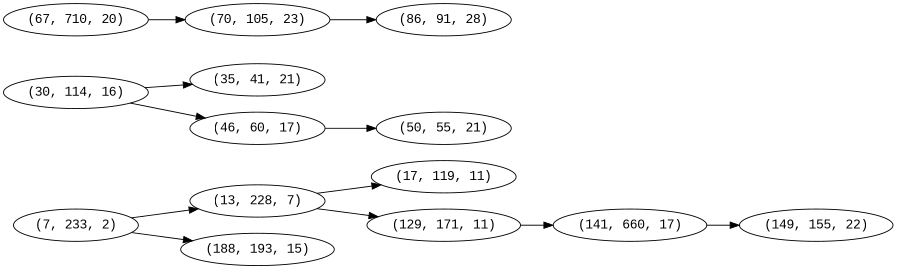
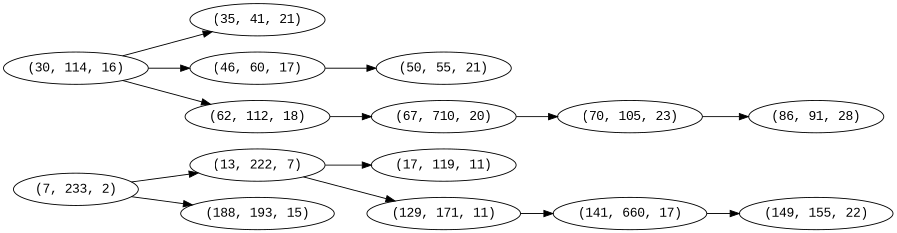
none -> (257, 117)
(257, 201) -> (257, 165)
